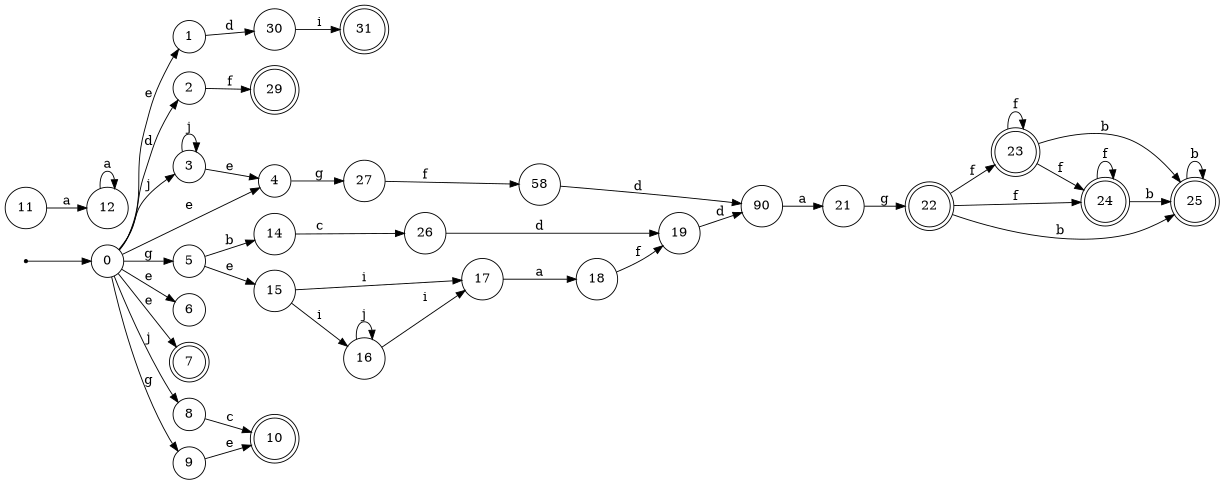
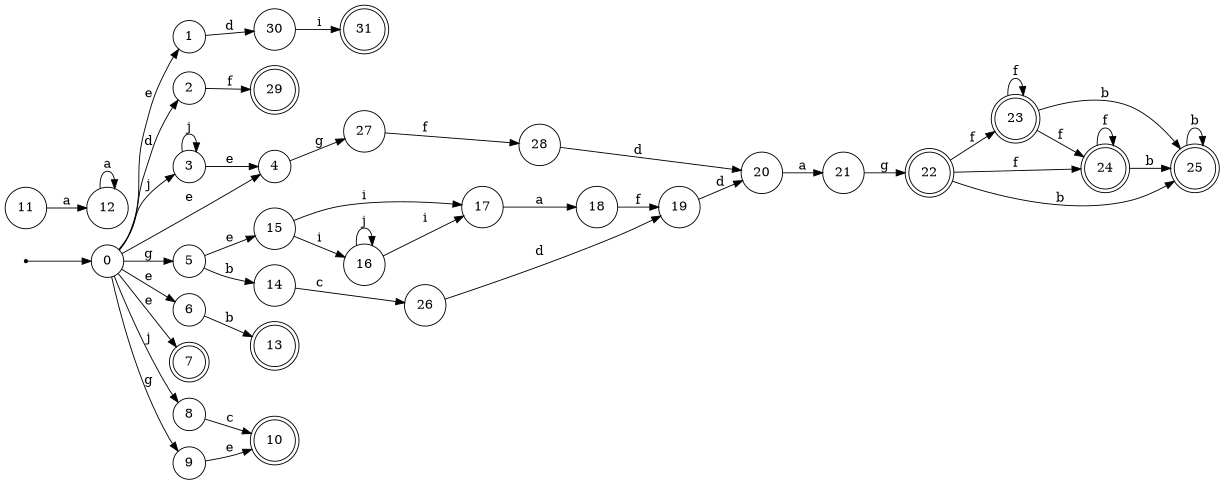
(540, 185) -> (540, 145)
(762, 206) -> (762, 173)
none -> (275, 346)
